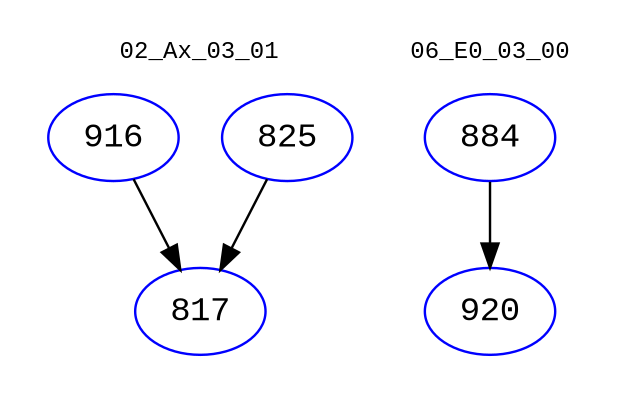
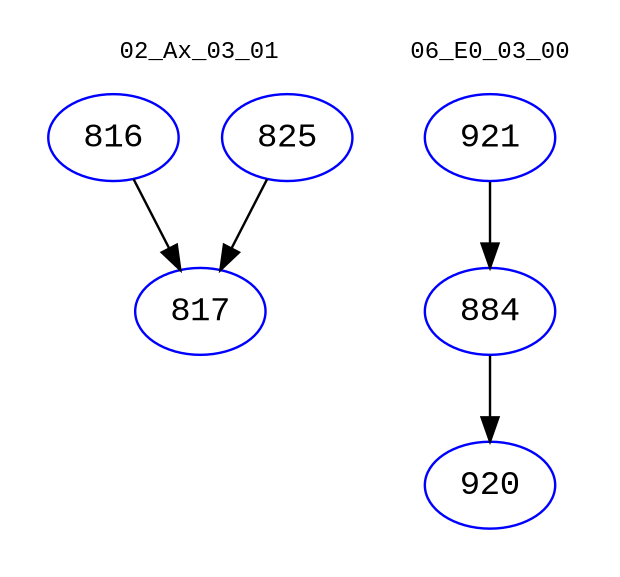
(113, 138) -> (113, 138)
none -> (490, 138)
